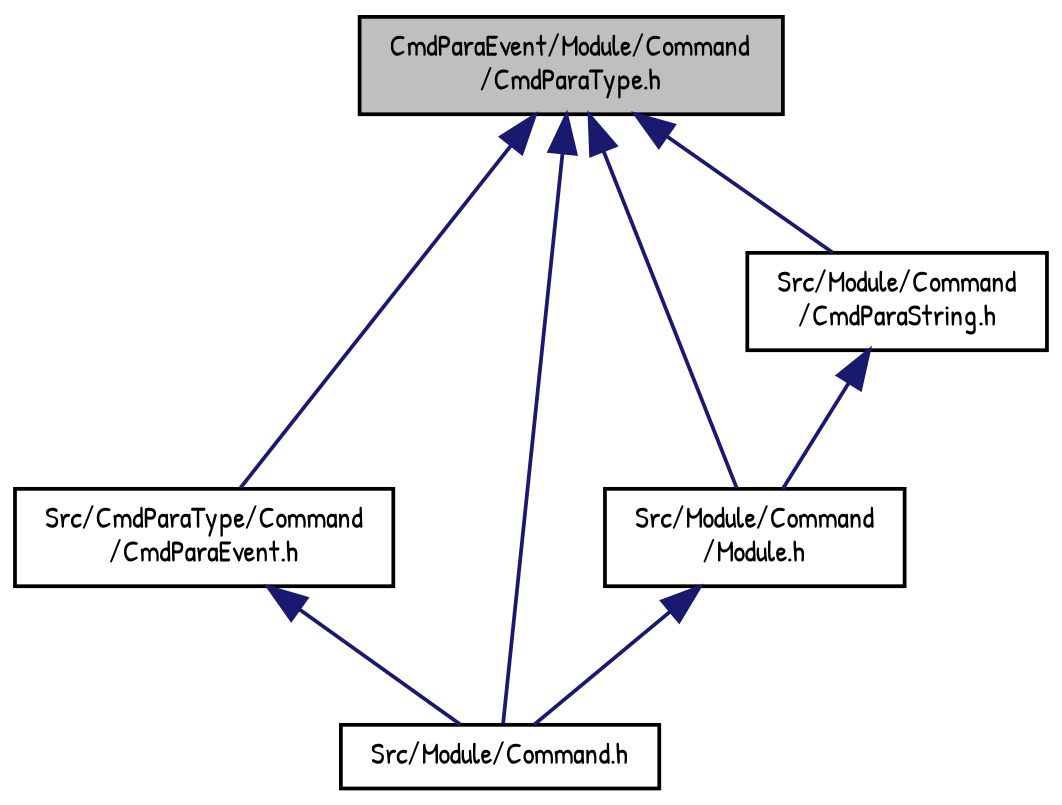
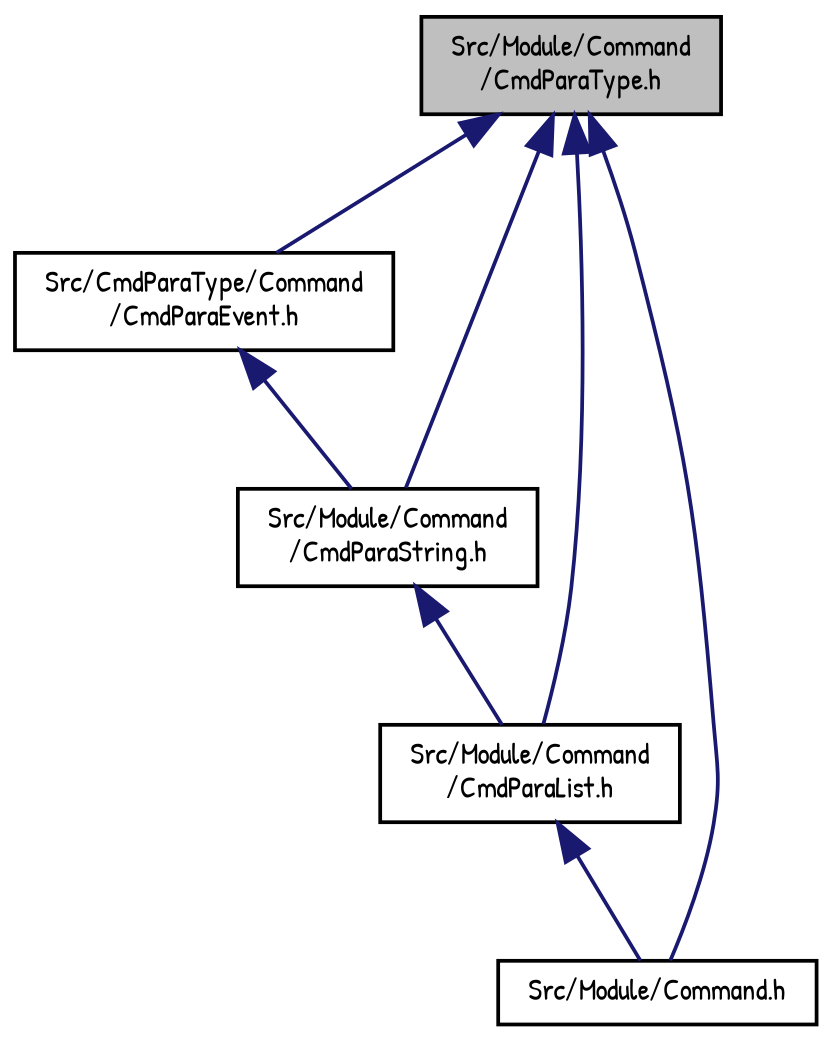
(571, 66) -> (571, 66)
(755, 538) -> (530, 774)
(380, 667) -> (308, 434)
